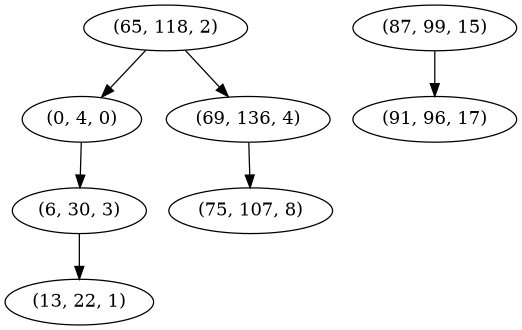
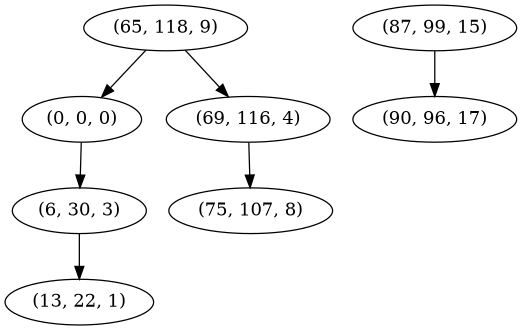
(166, 28) -> (166, 28)
(82, 119) -> (82, 119)
(248, 119) -> (248, 119)
(435, 119) -> (435, 119)
